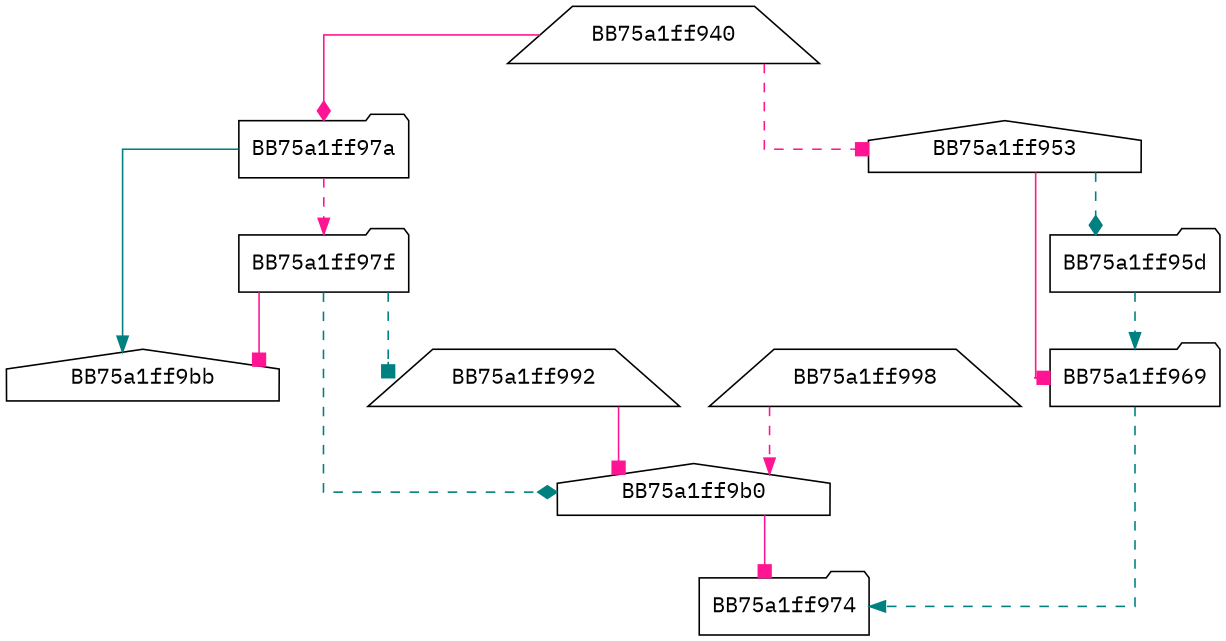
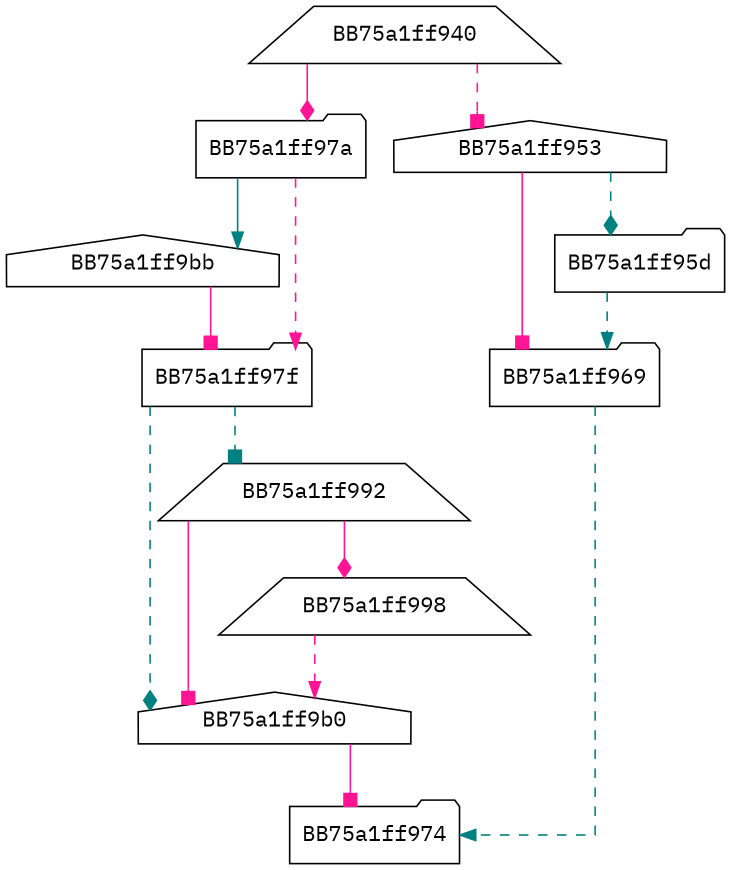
(259, 321) -> (211, 310)
none -> (344, 540)
